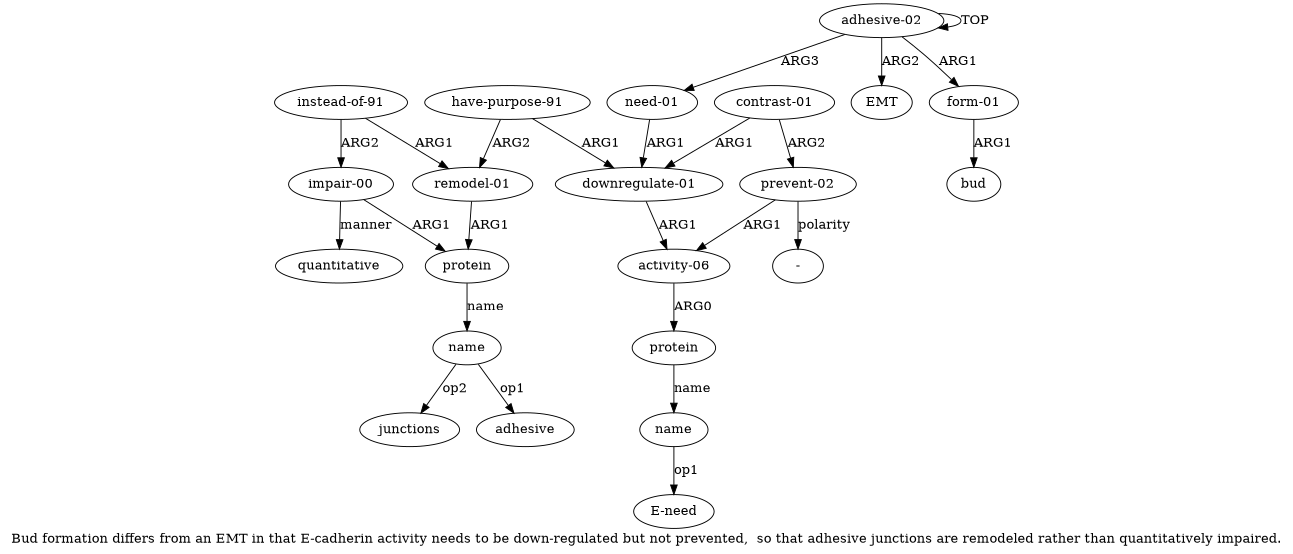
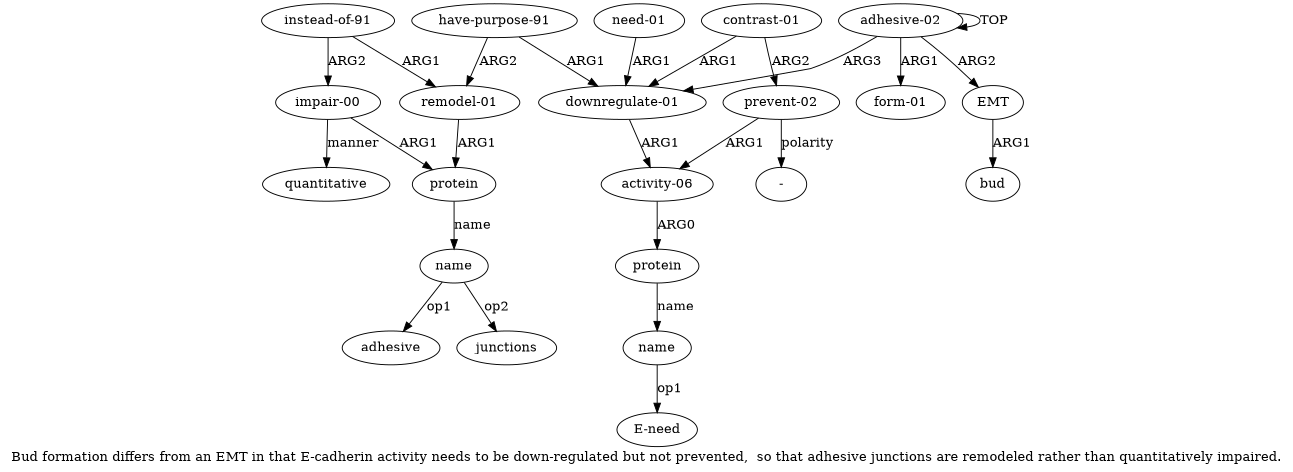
(769, 61) -> (788, 73)
(974, 139) -> (993, 139)
